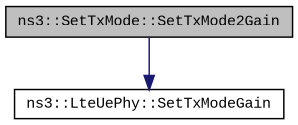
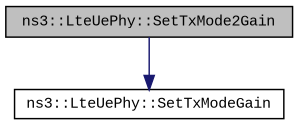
(149, 22) -> (149, 22)
